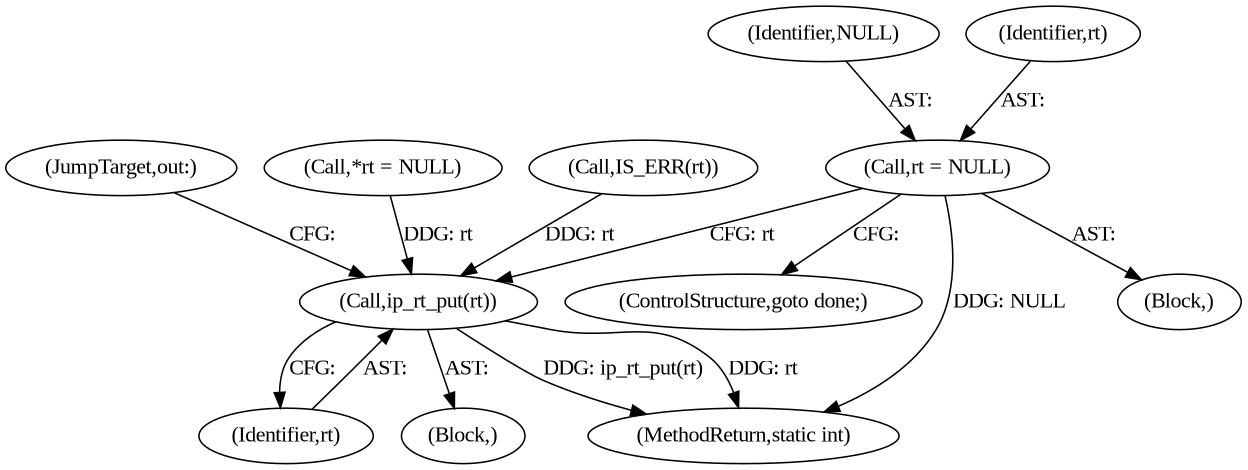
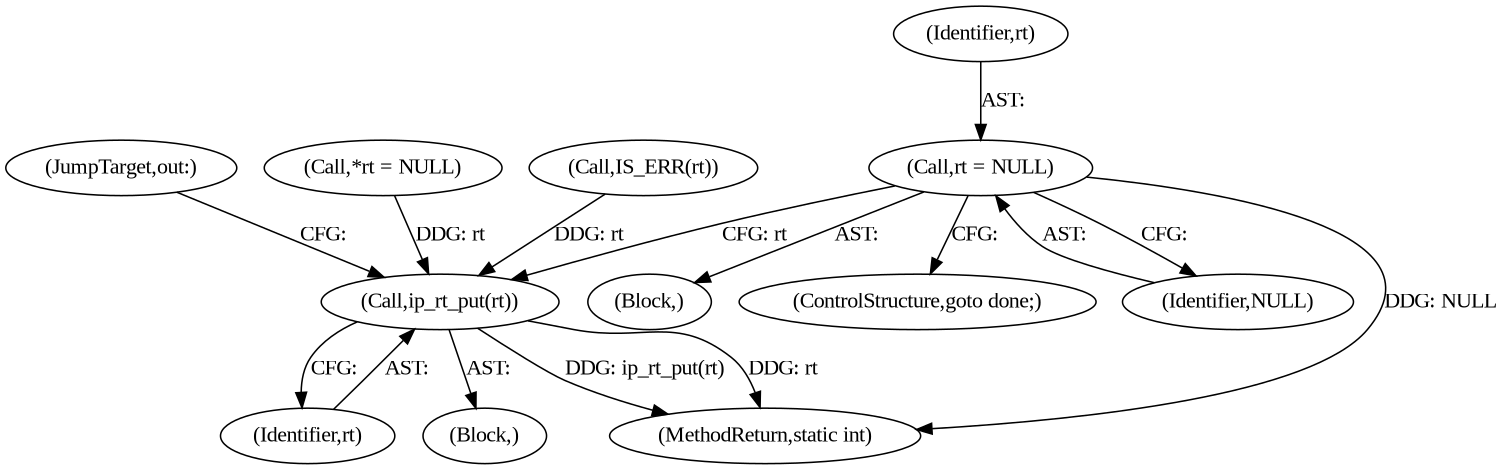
none -> (1109, 228)
